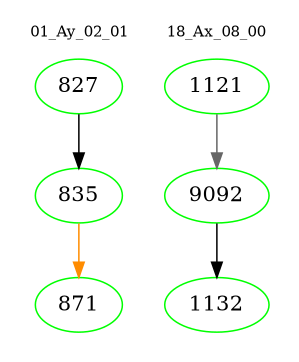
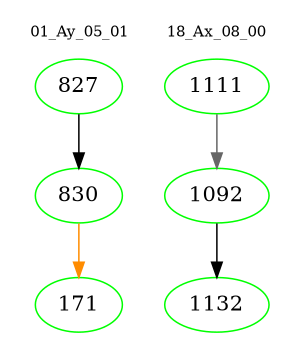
(80, 33) -> (80, 33)
(217, 86) -> (217, 86)
(79, 196) -> (79, 196)
(217, 196) -> (217, 196)
(79, 305) -> (79, 305)
